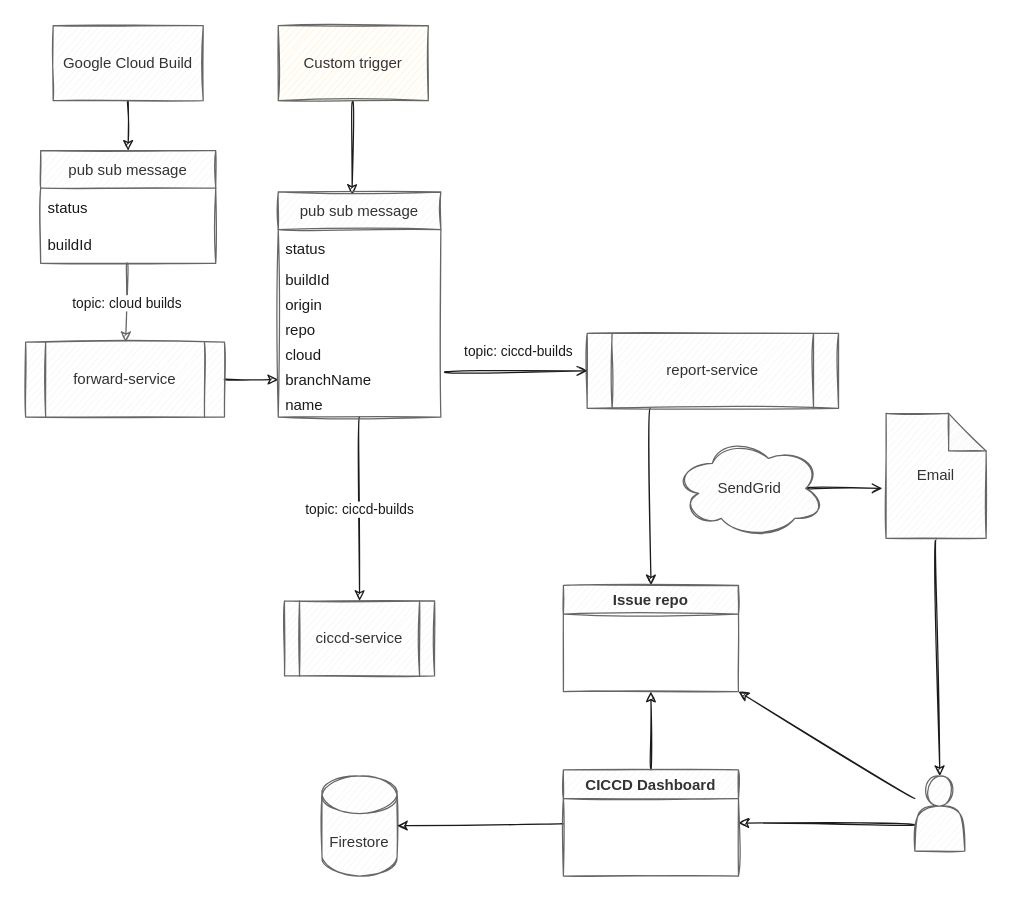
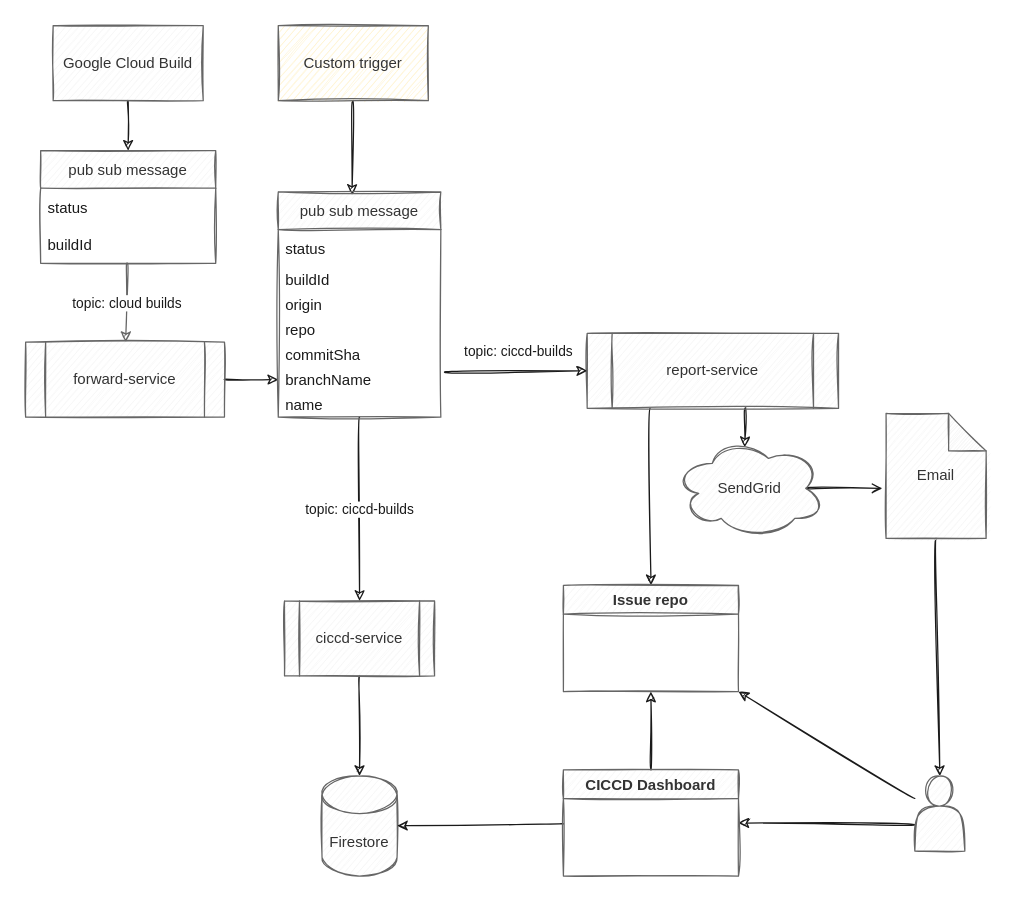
(304, 355) -> (321, 355)
(579, 371) -> (577, 371)
none -> (745, 423)
none -> (359, 722)
